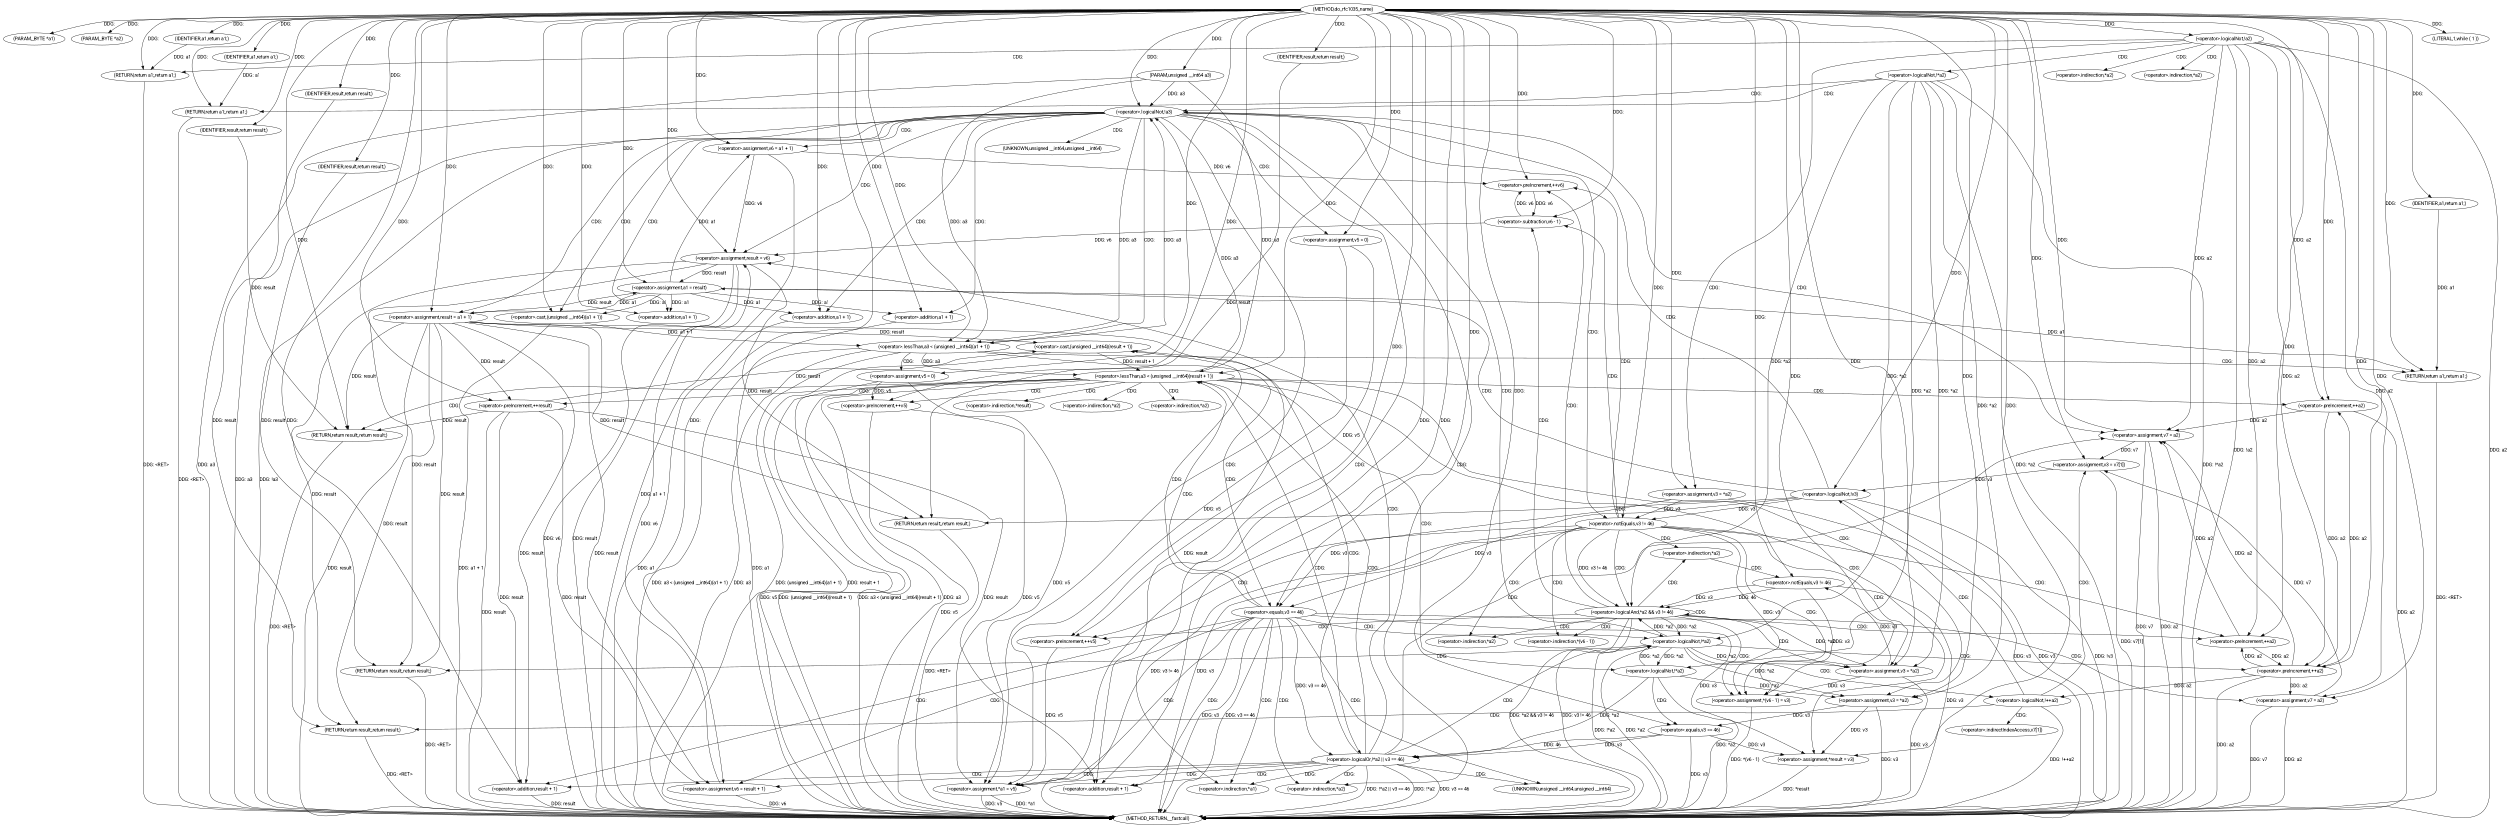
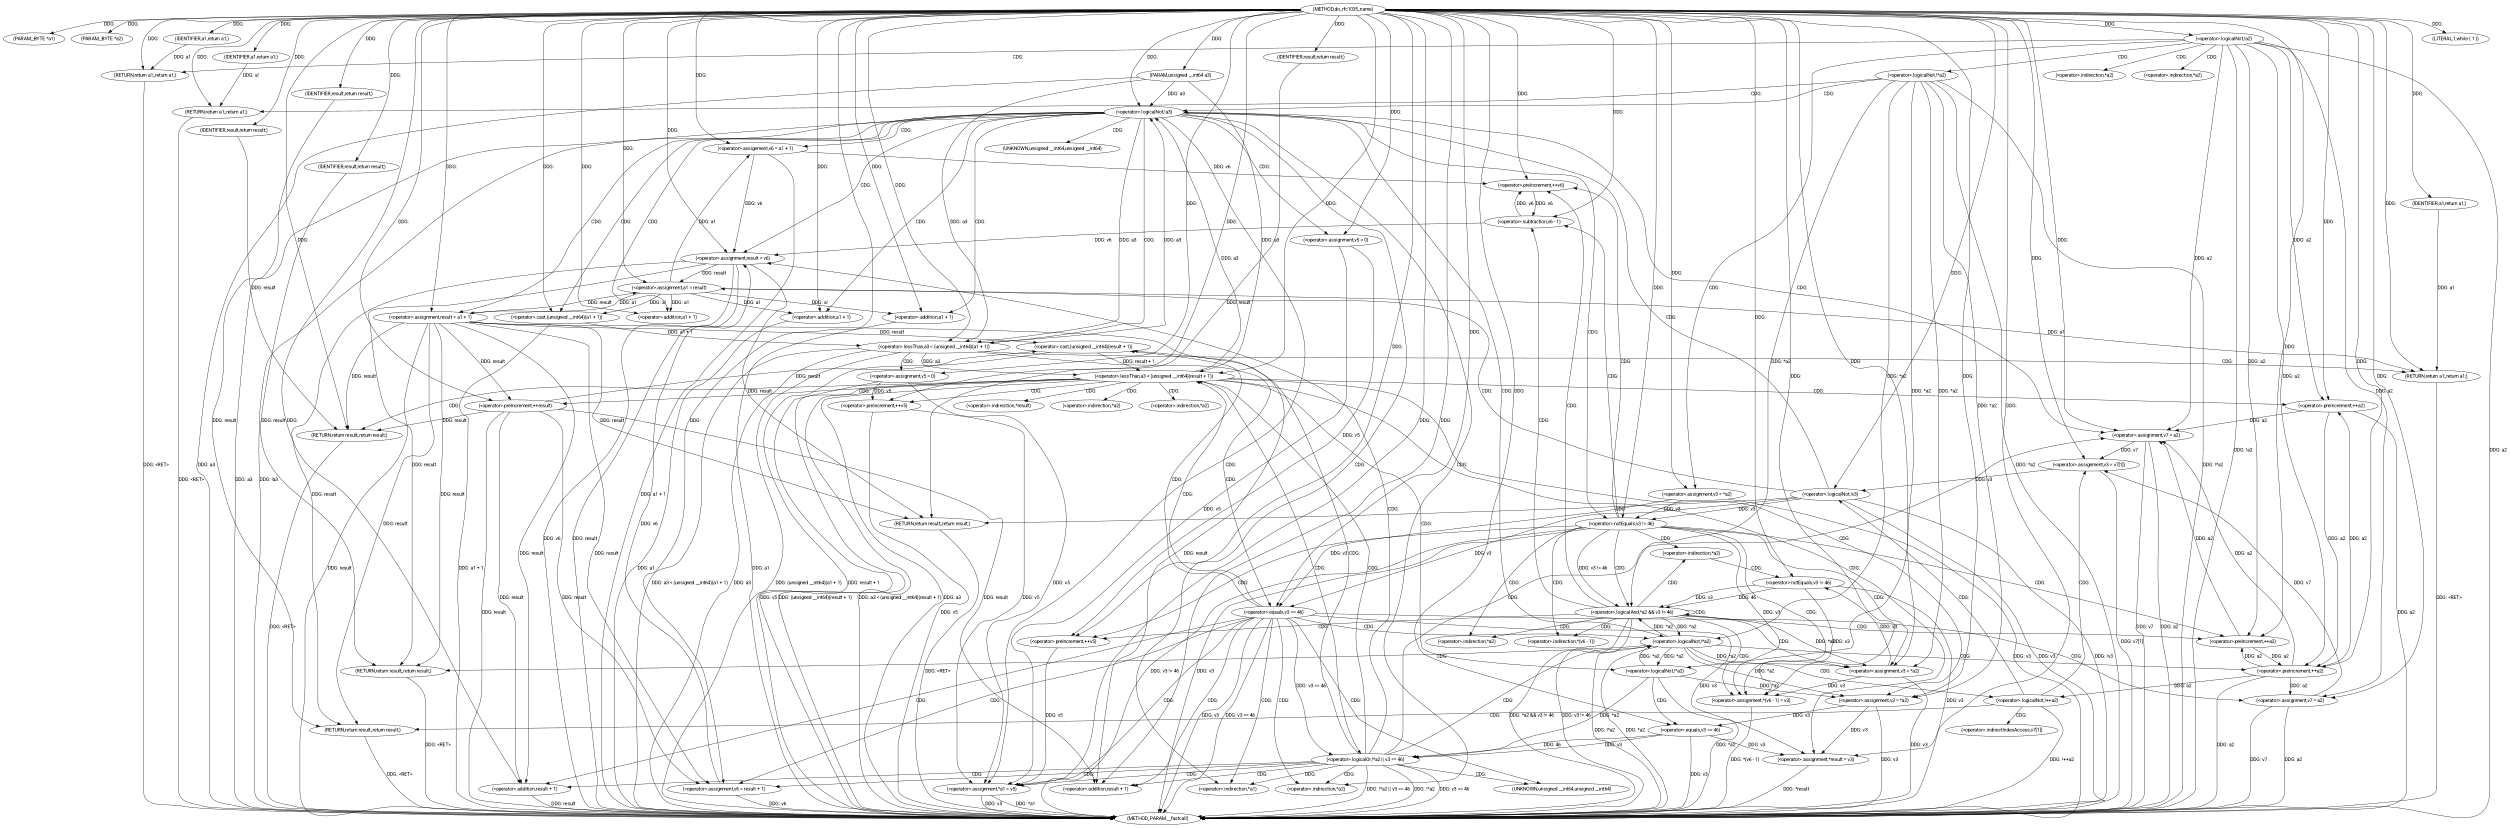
(1158, 819) -> (1158, 819)
